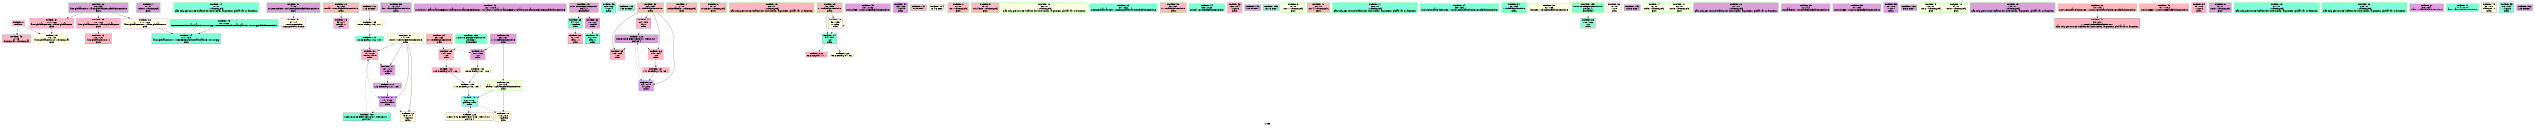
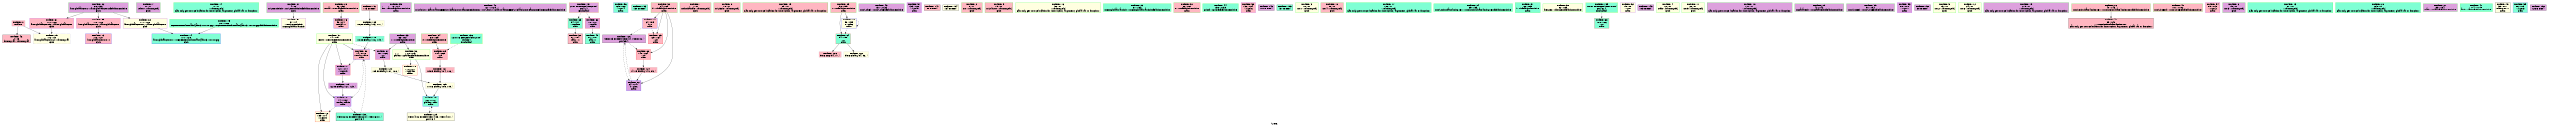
(628, 46) -> (652, 30)
(486, 108) -> none
